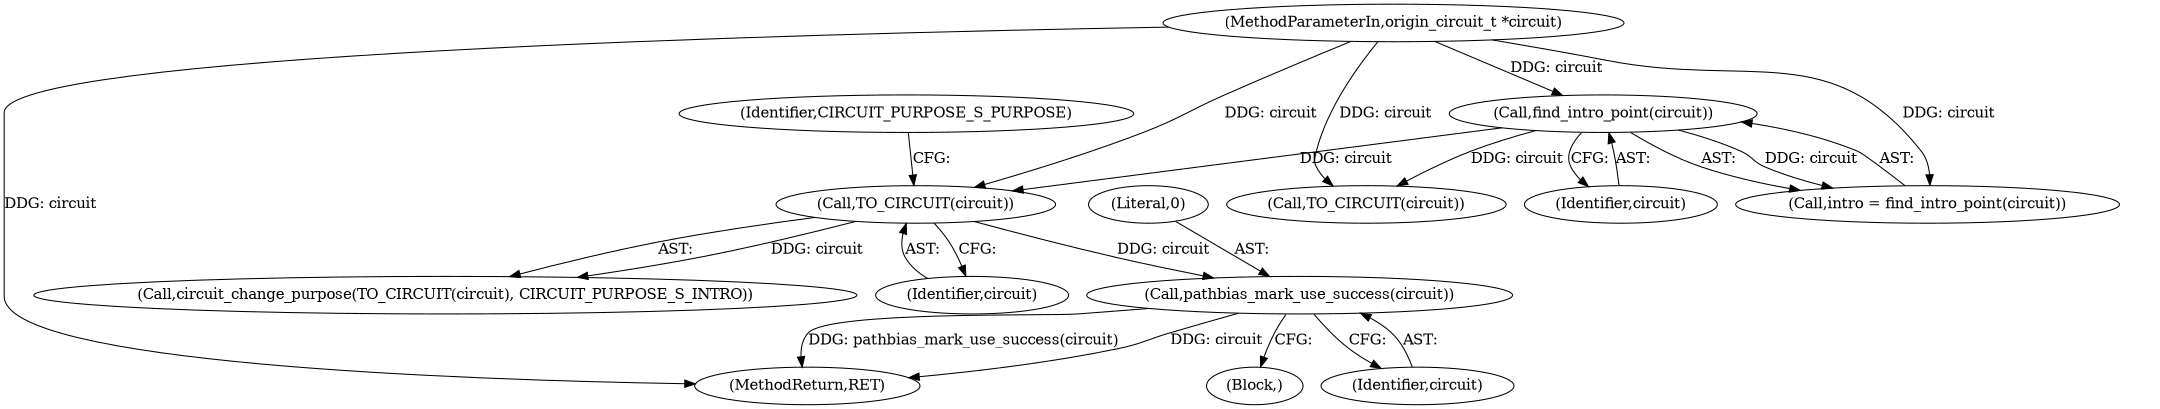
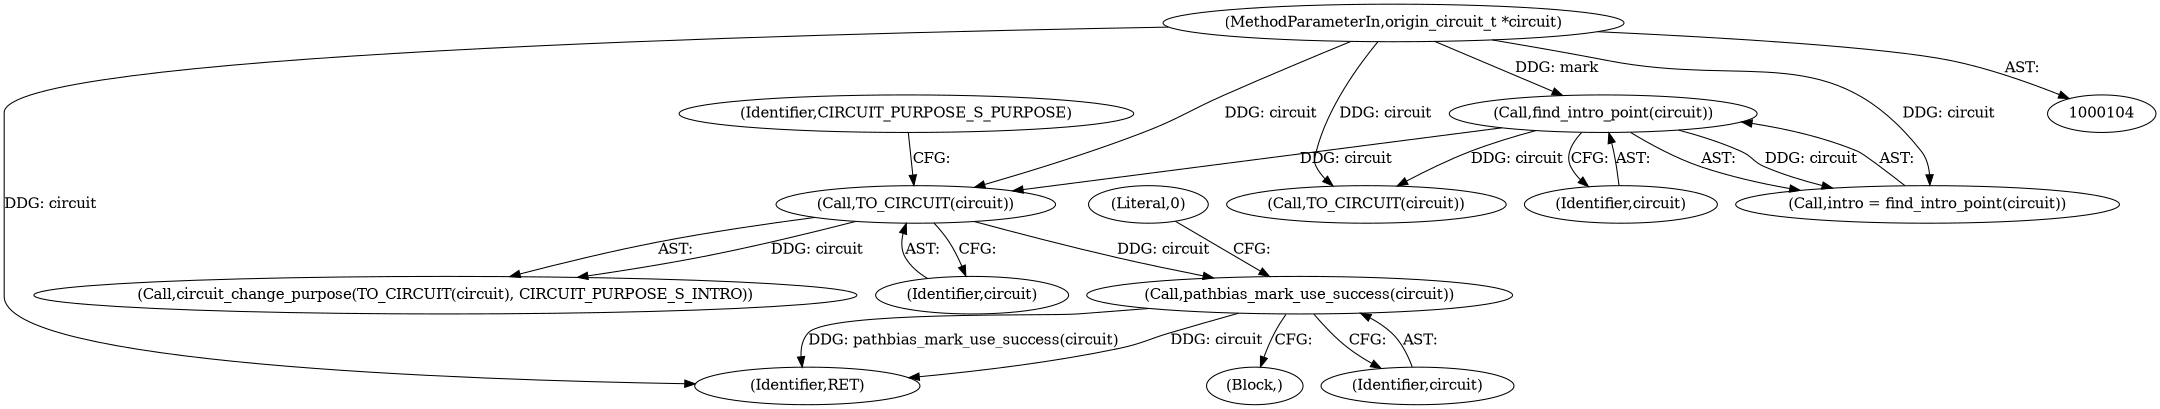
(1557, 68) -> (1557, 68)
none -> (2102, 114)
(1254, 250) -> (1254, 250)
(807, 386) -> (807, 386)
